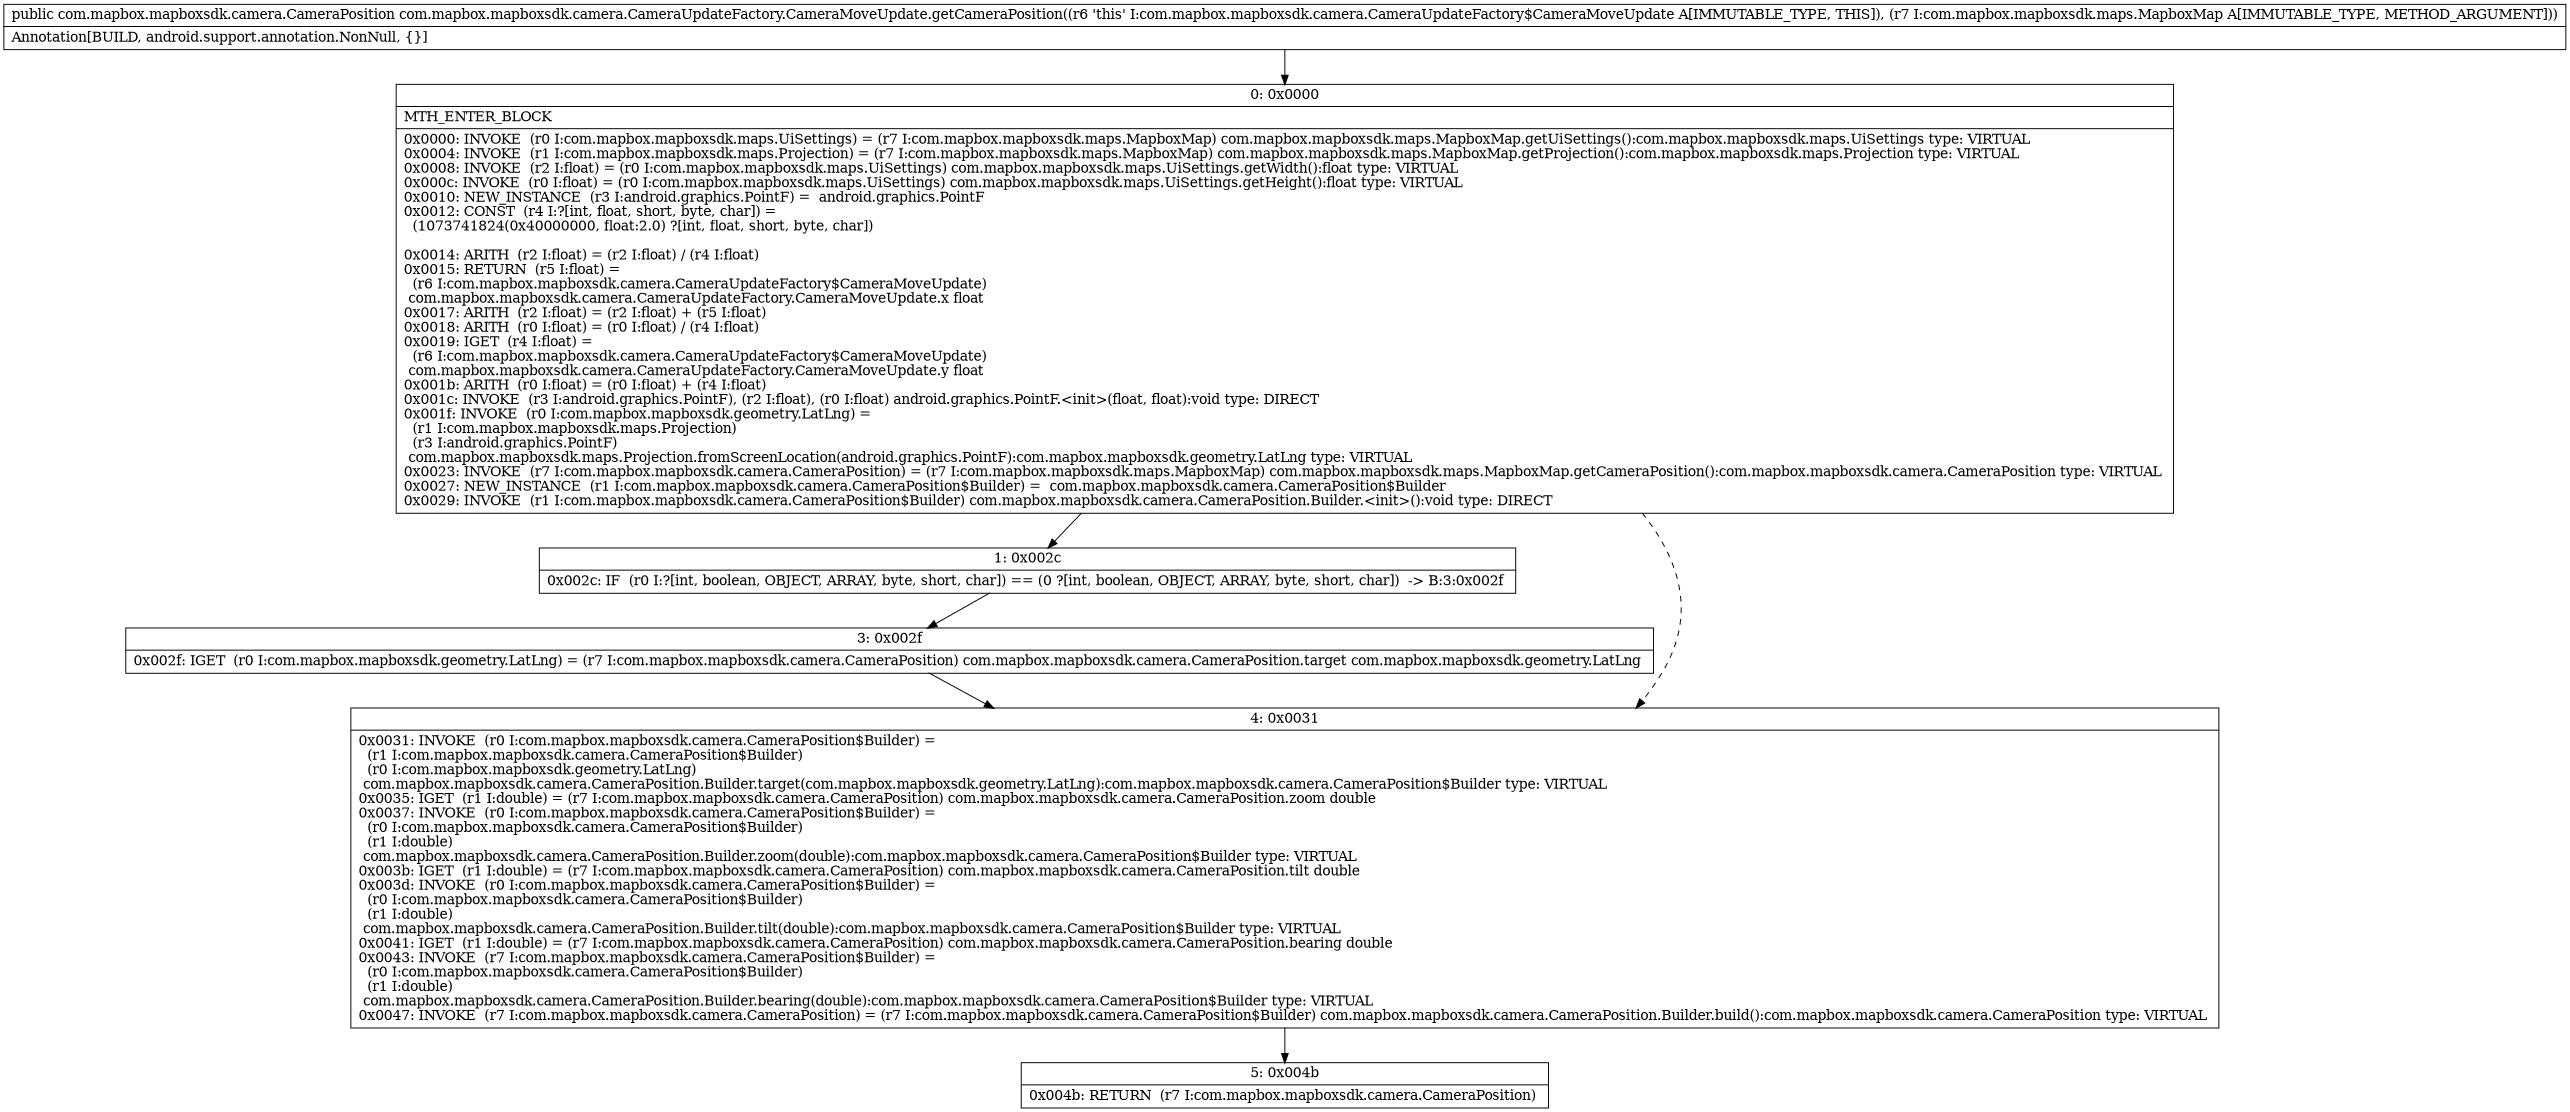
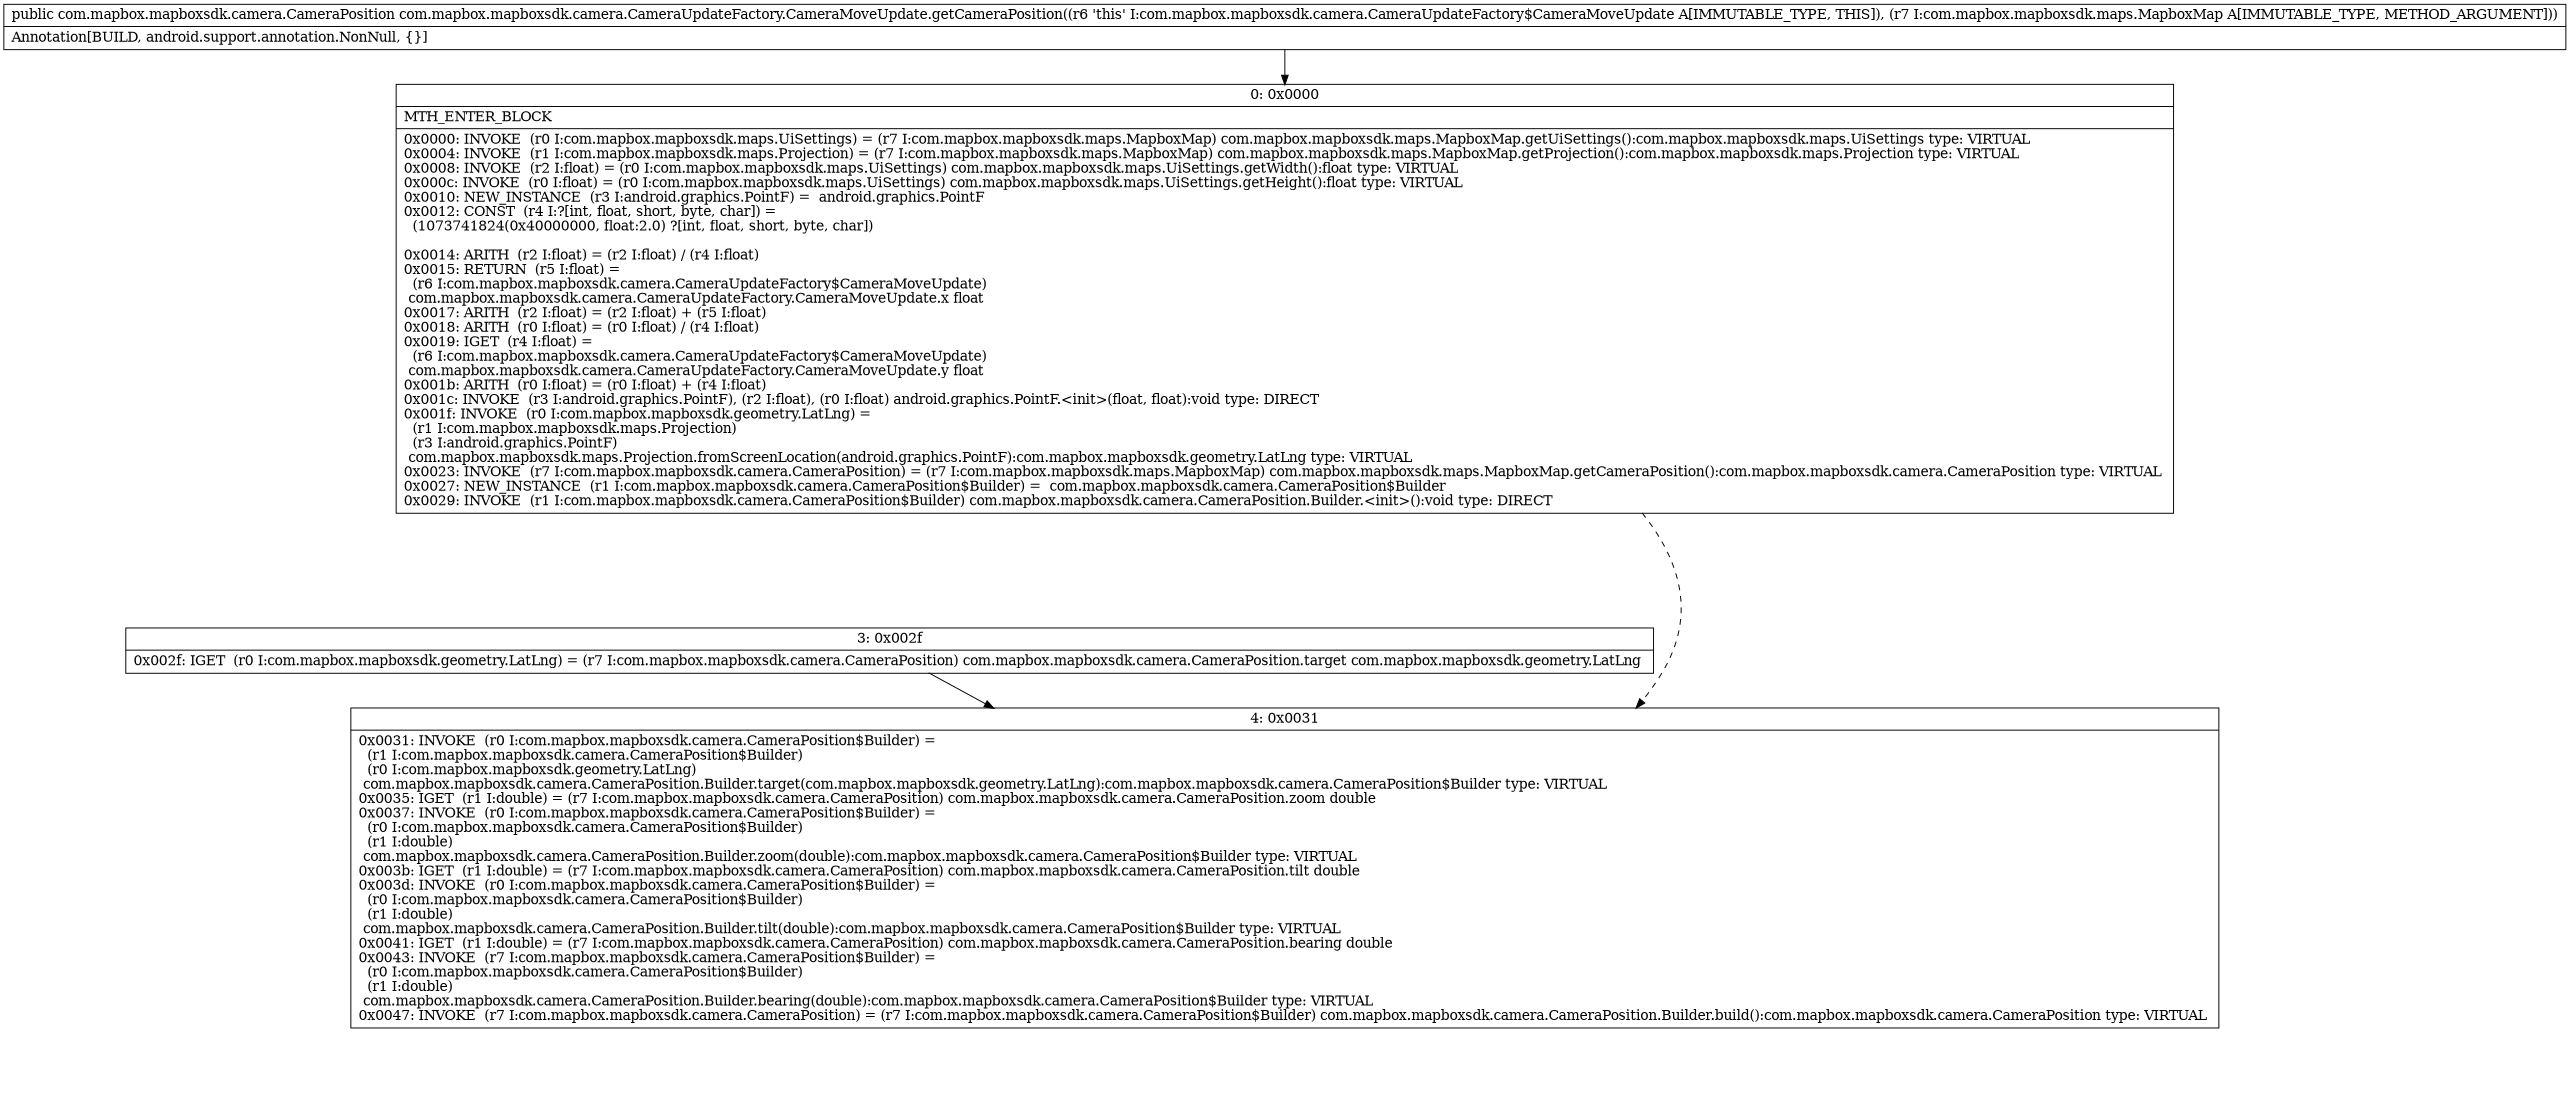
(1028, 571) -> none
(1285, 1085) -> none
